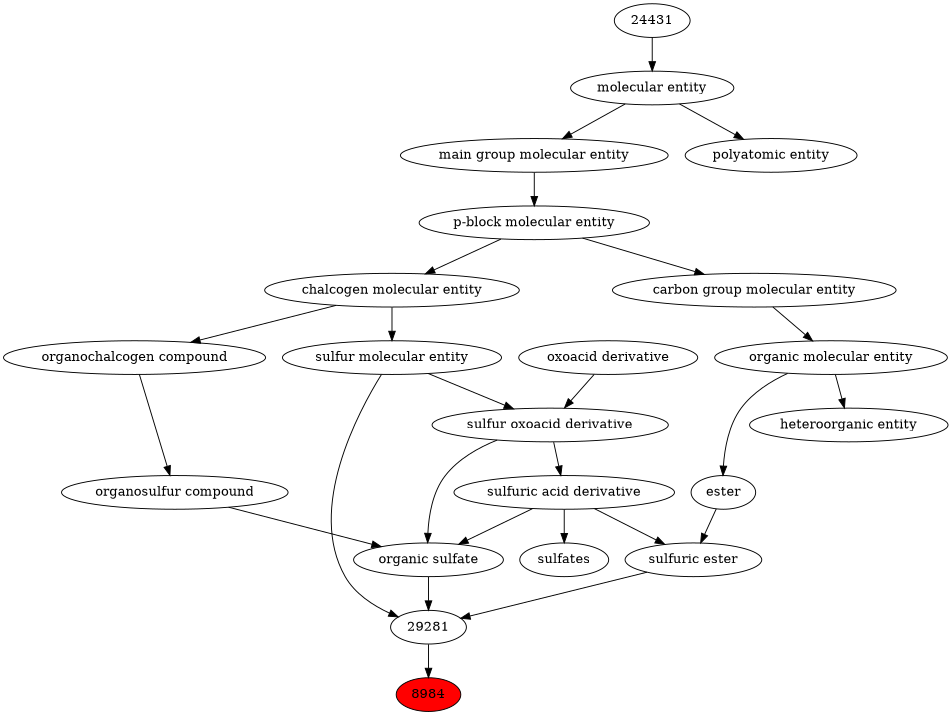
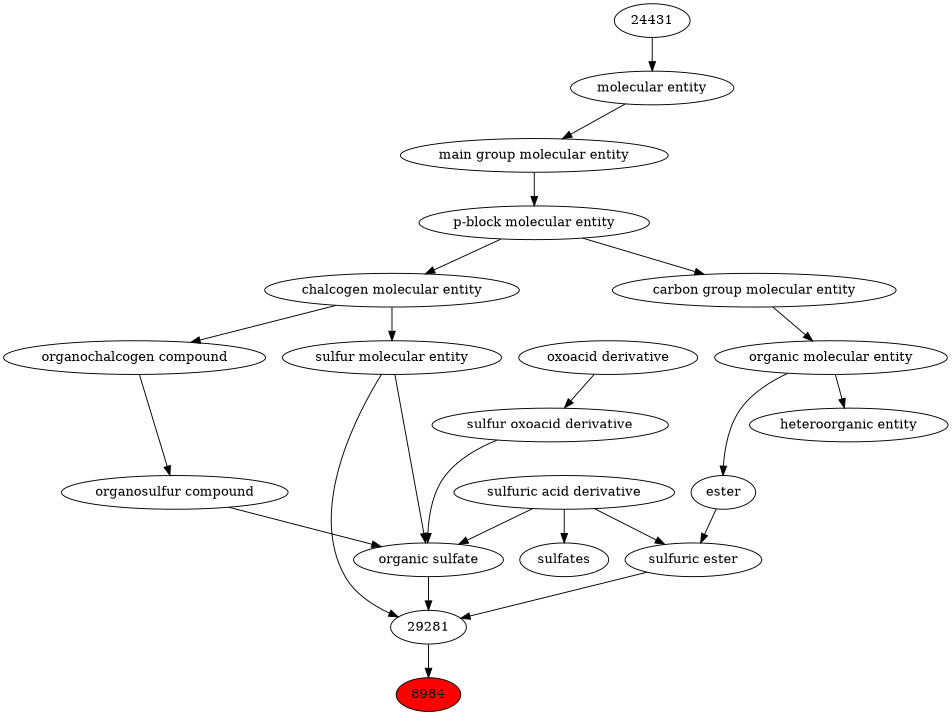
(771, 155) -> none
(467, 389) -> (409, 454)
(556, 454) -> none
